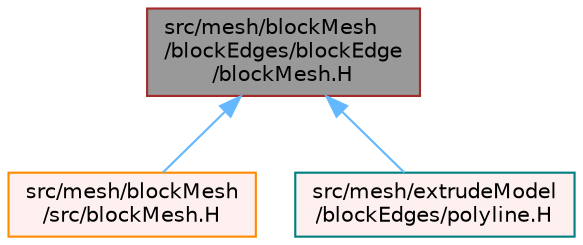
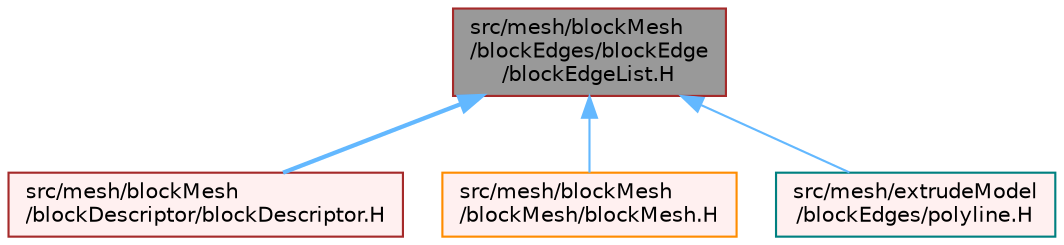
(284, 52) -> (589, 52)
(132, 205) -> (589, 205)
none -> (206, 205)
